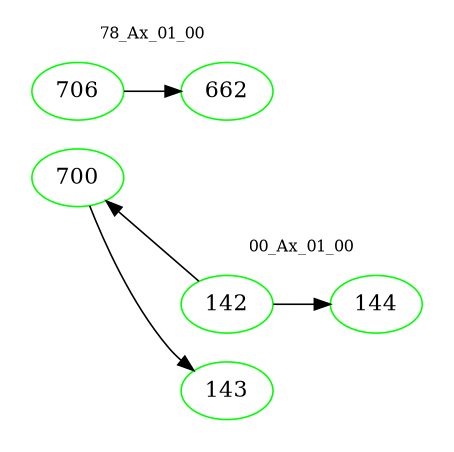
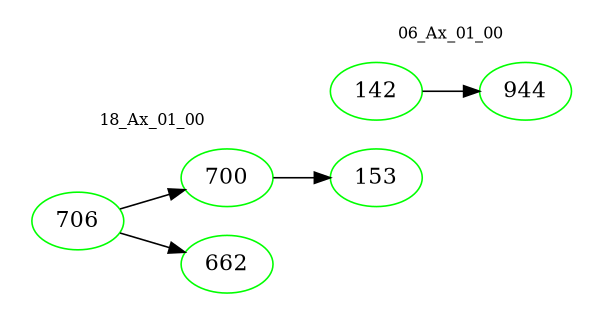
(152, 34) -> (152, 121)
(159, 247) -> (145, 202)
(302, 247) -> (451, 34)
(376, 304) -> (526, 91)
(227, 391) -> (376, 178)
